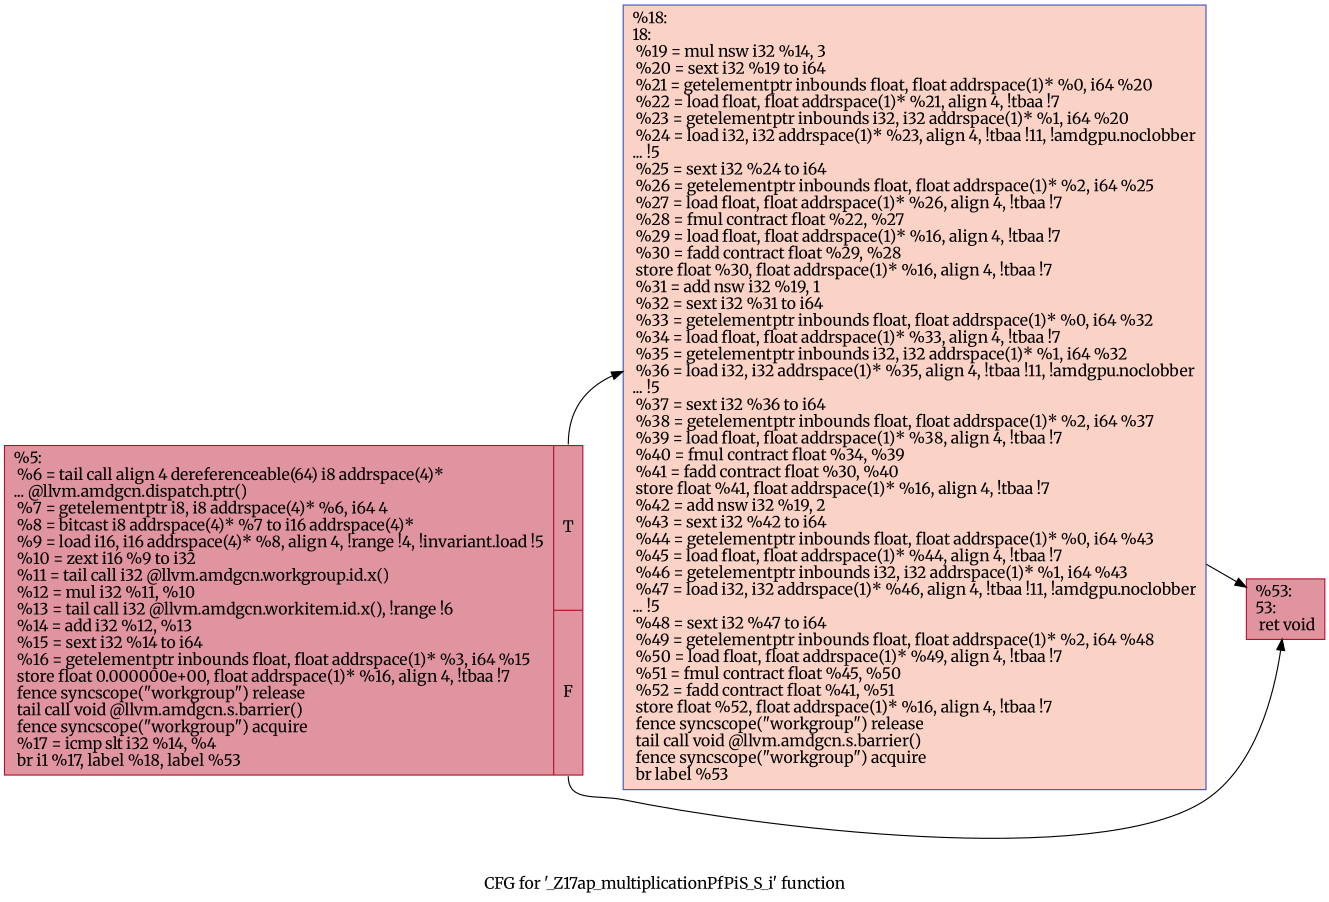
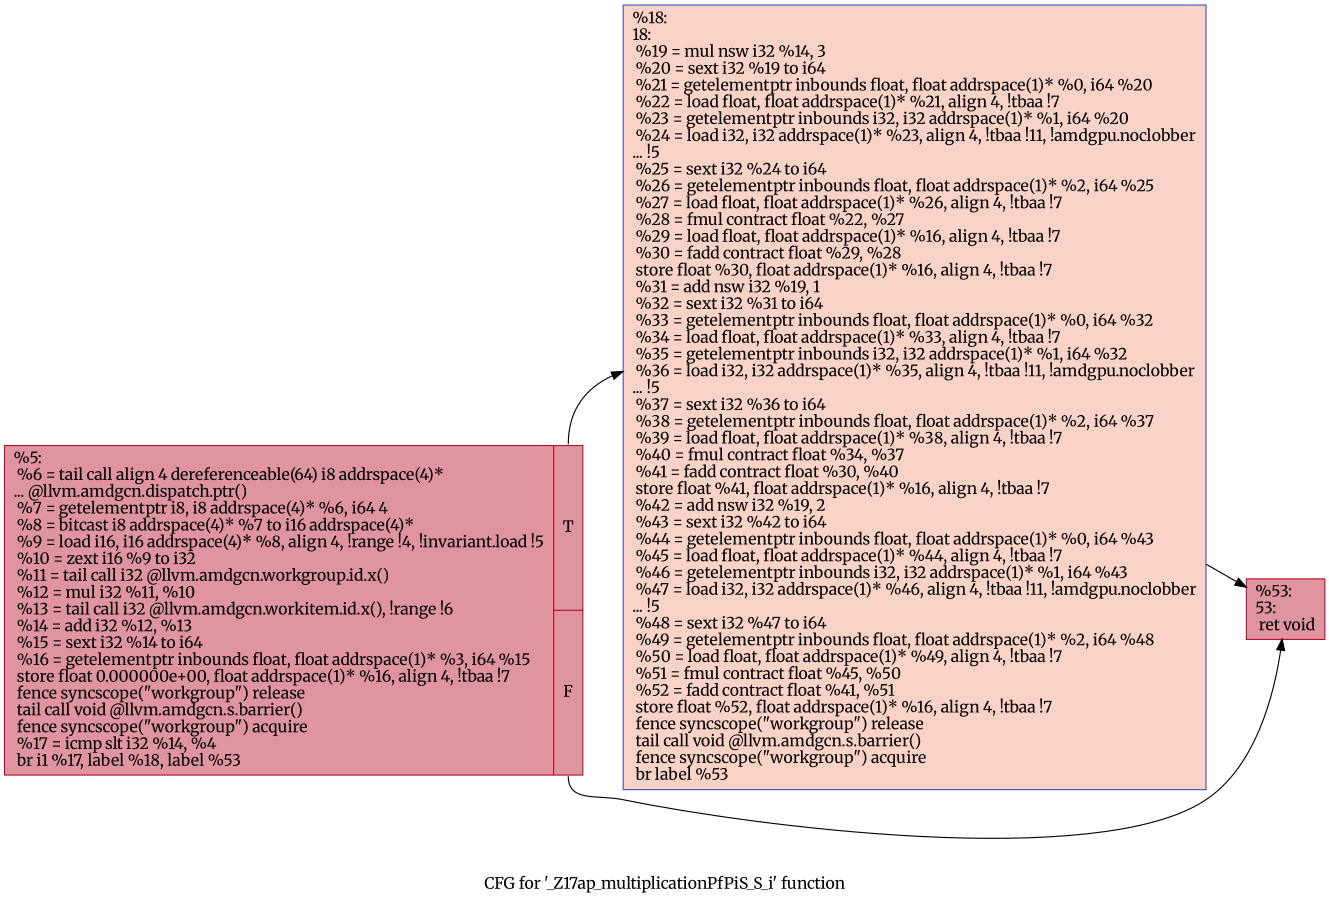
(769, 456) -> (769, 456)
